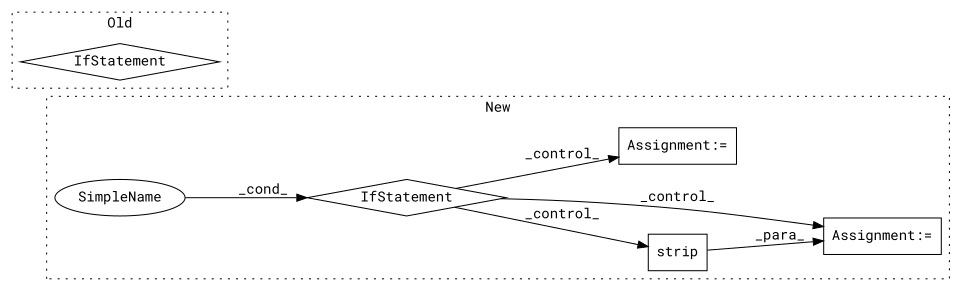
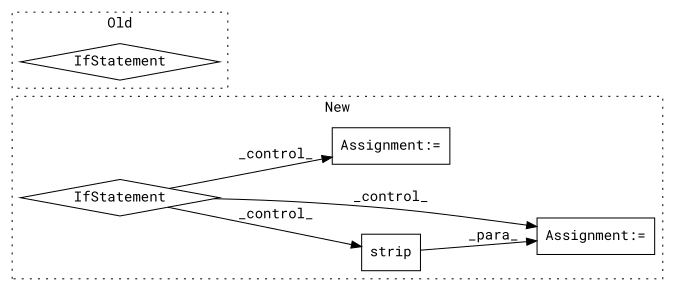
(120, 198) -> none
